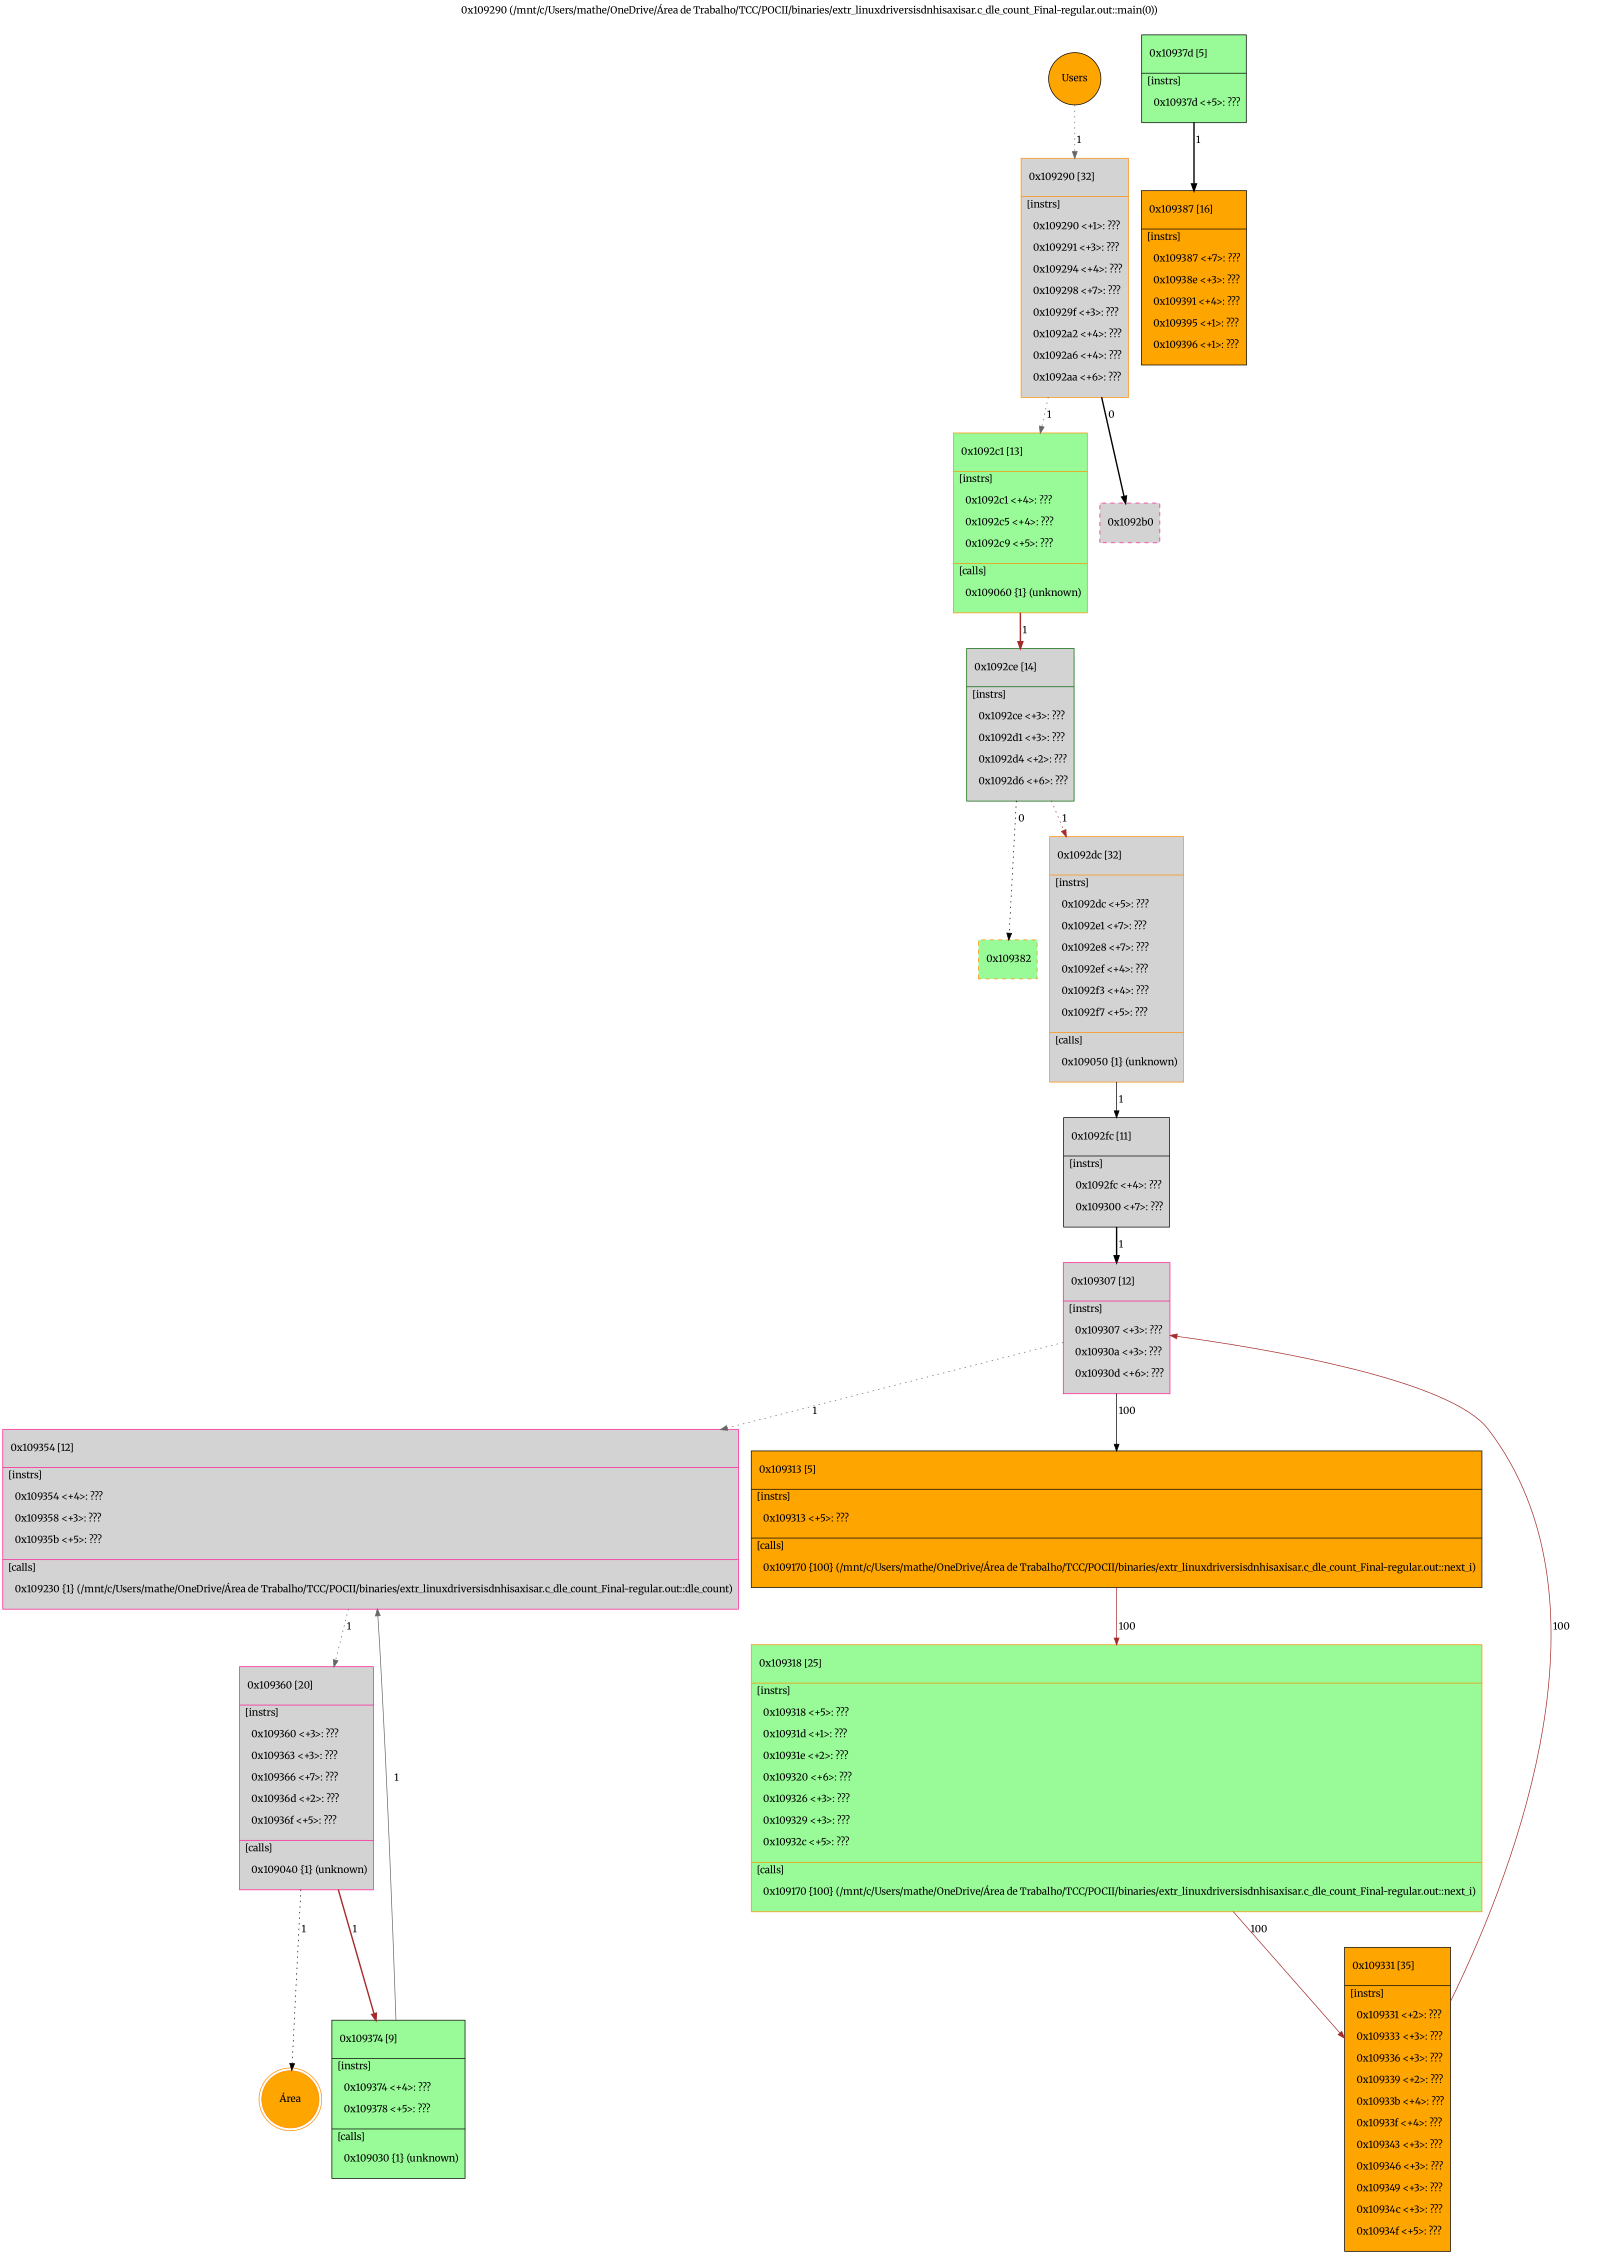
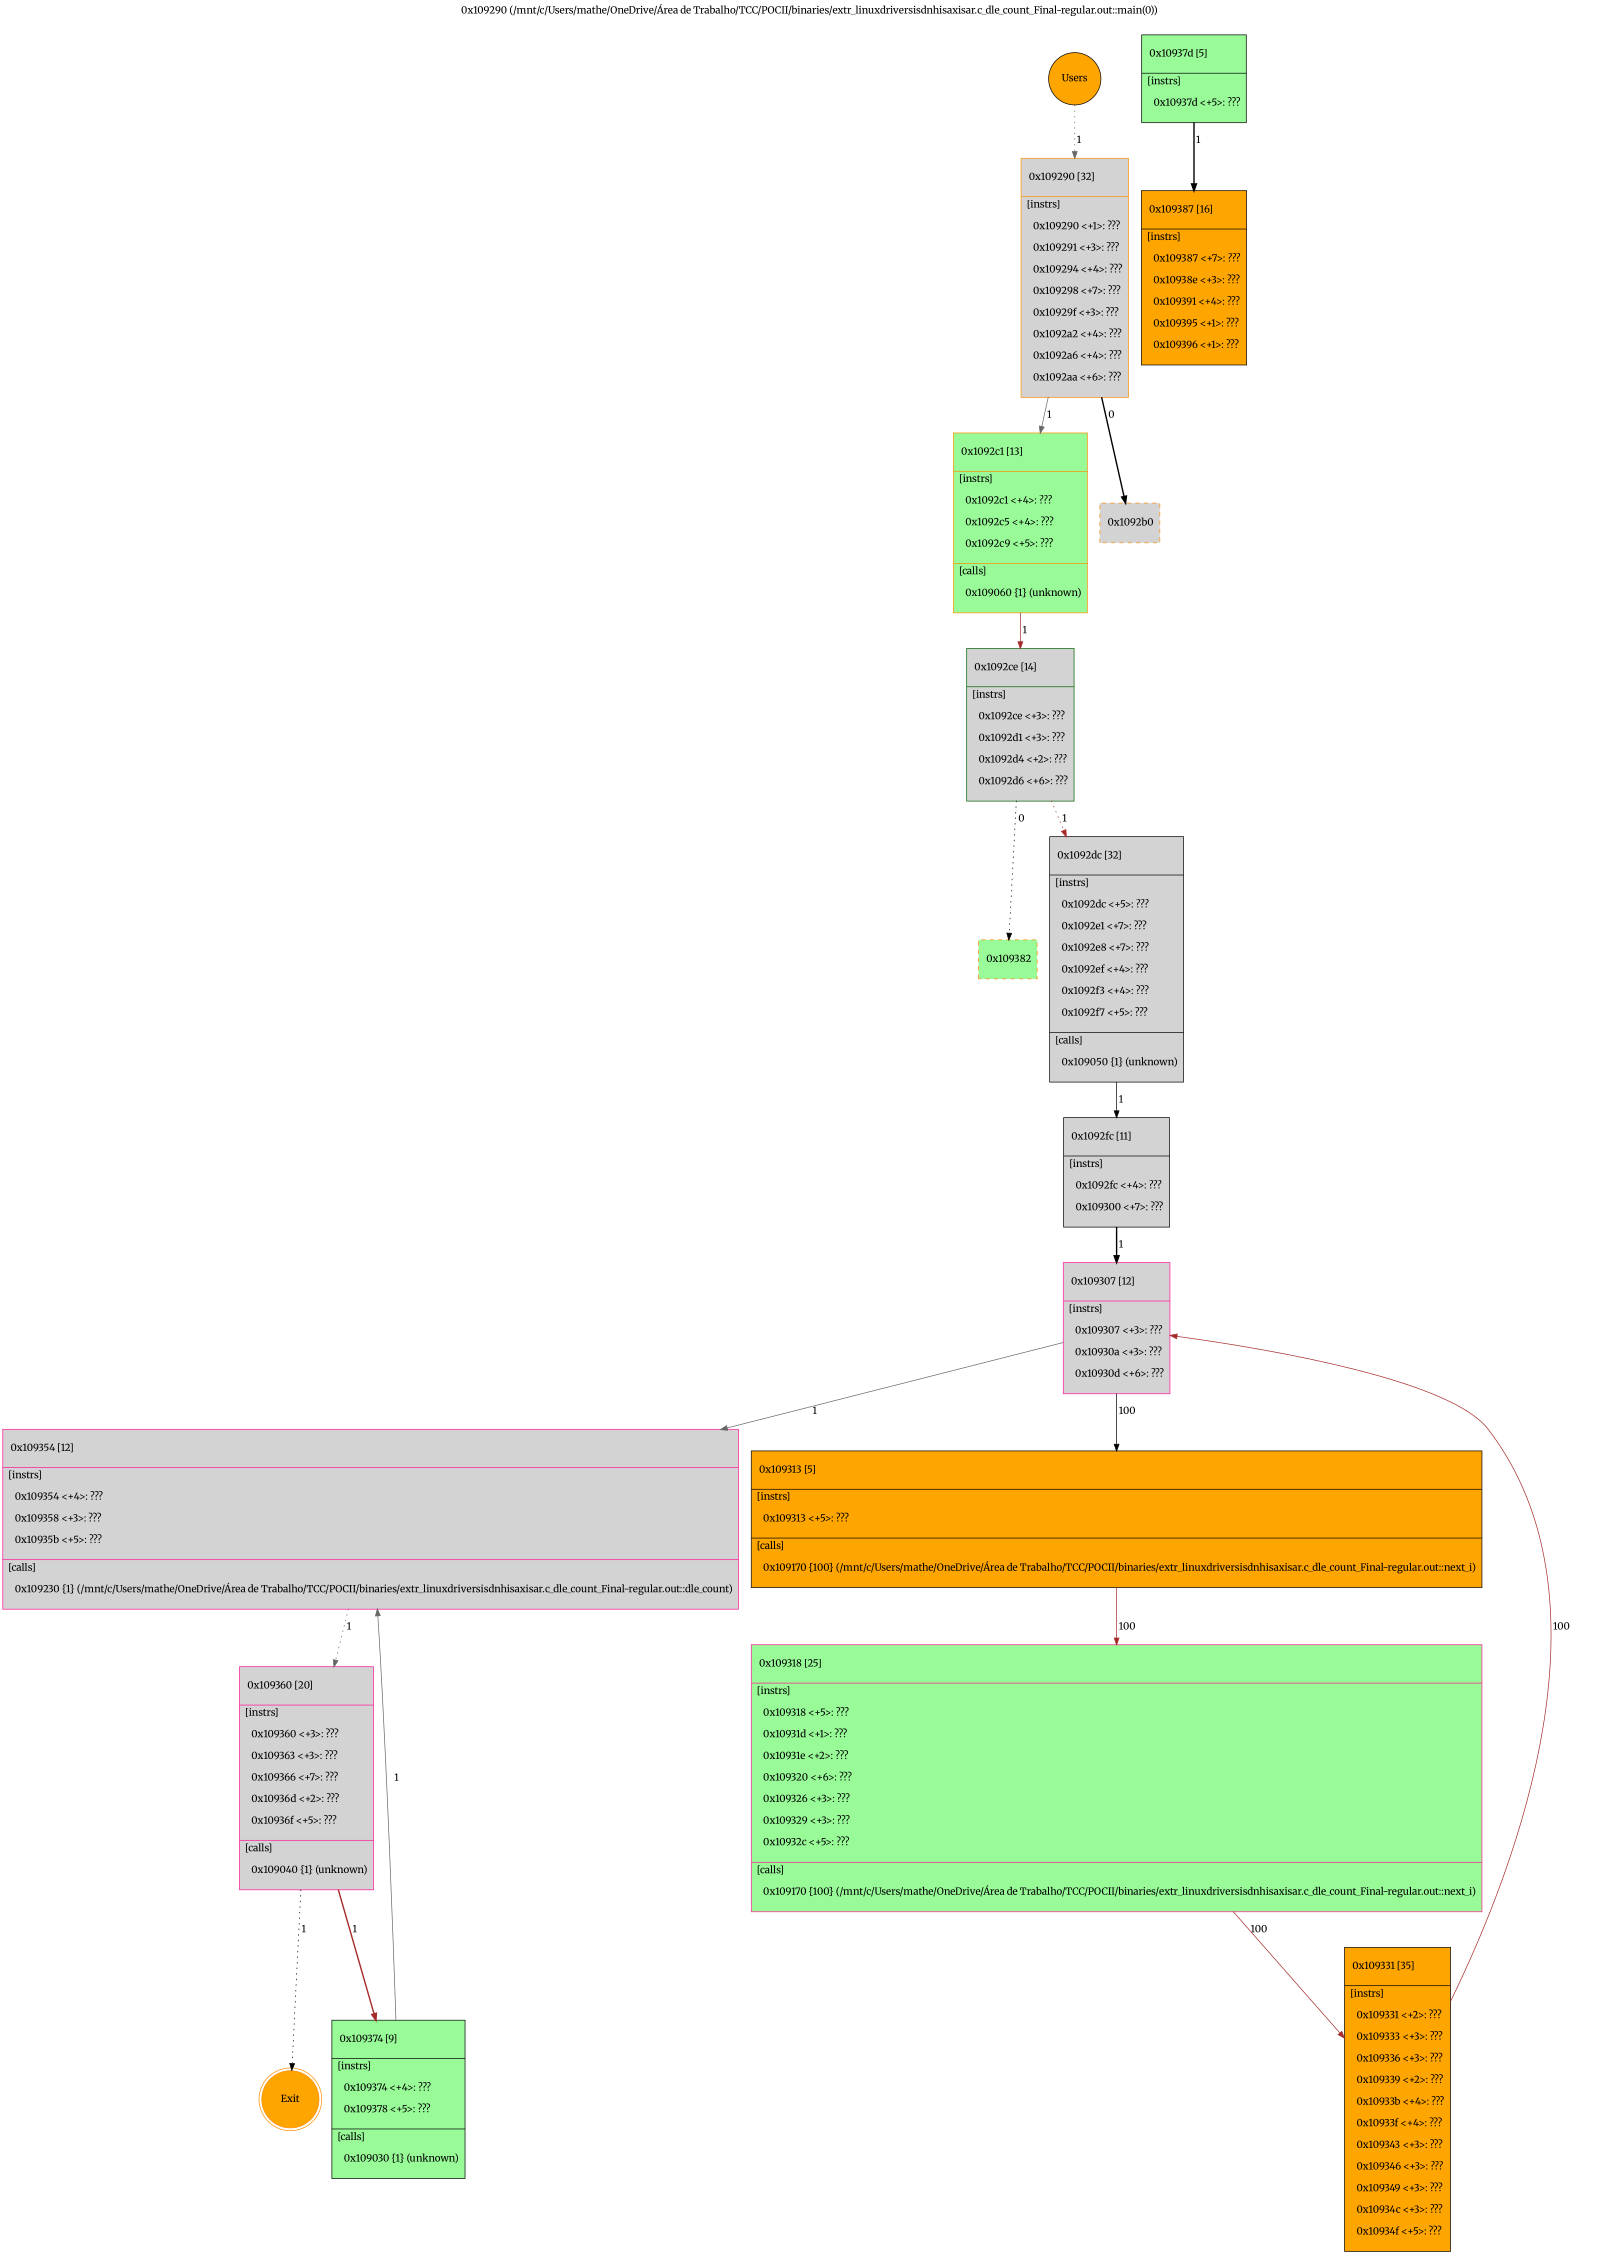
(1045, 412) -> (1045, 412)
(1130, 523) -> (1130, 523)
(1020, 627) -> (1020, 627)
(1117, 959) -> (1117, 959)
(895, 1385) -> (895, 1385)
(1117, 1778) -> (1117, 1778)
(290, 2099) -> (290, 2099)
